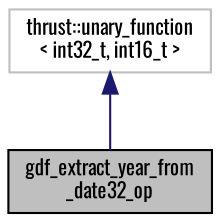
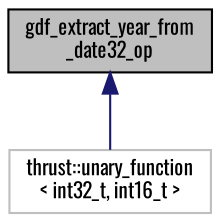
(110, 122) -> (110, 122)
